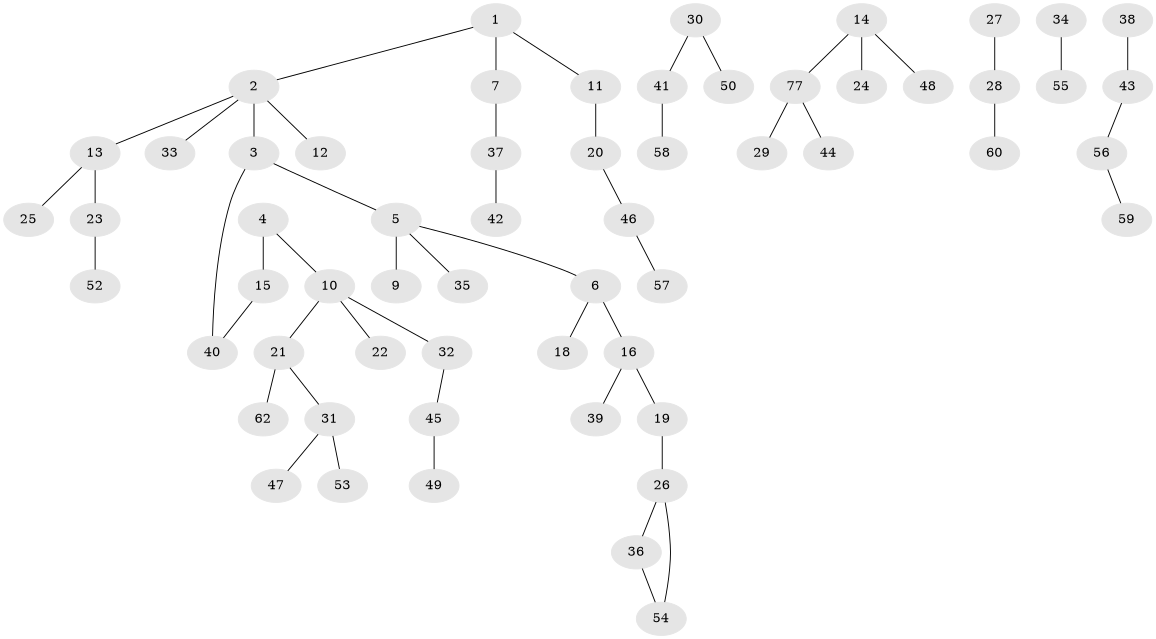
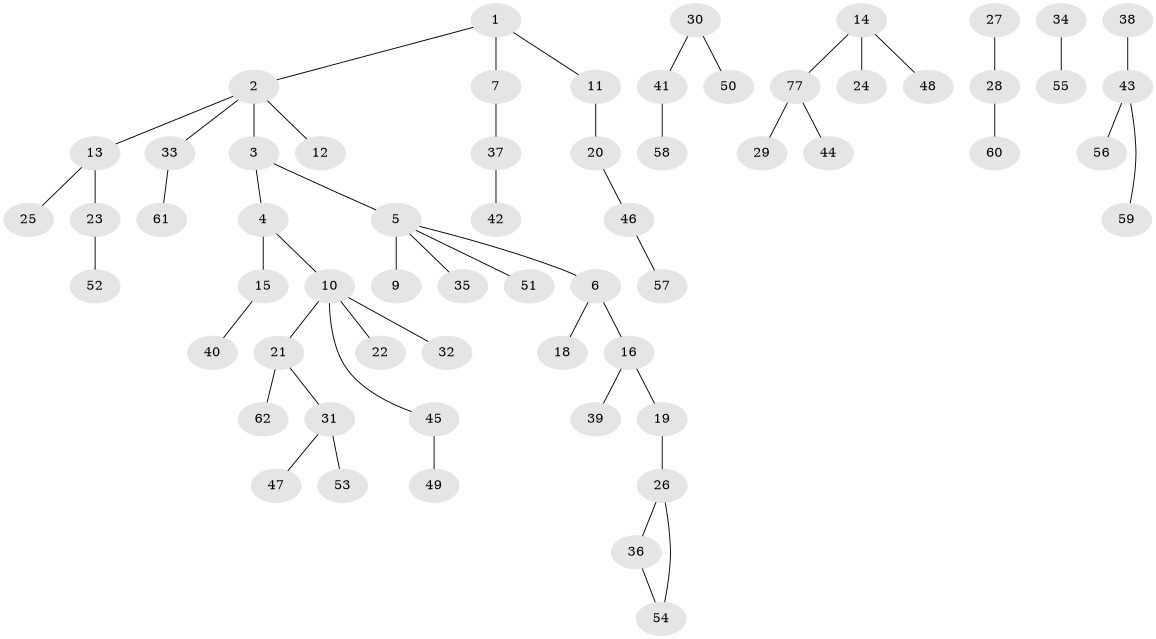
(1114, 186) -> (1136, 153)
none -> (162, 220)
(220, 251) -> (259, 186)
none -> (529, 286)
(441, 386) -> (350, 373)
